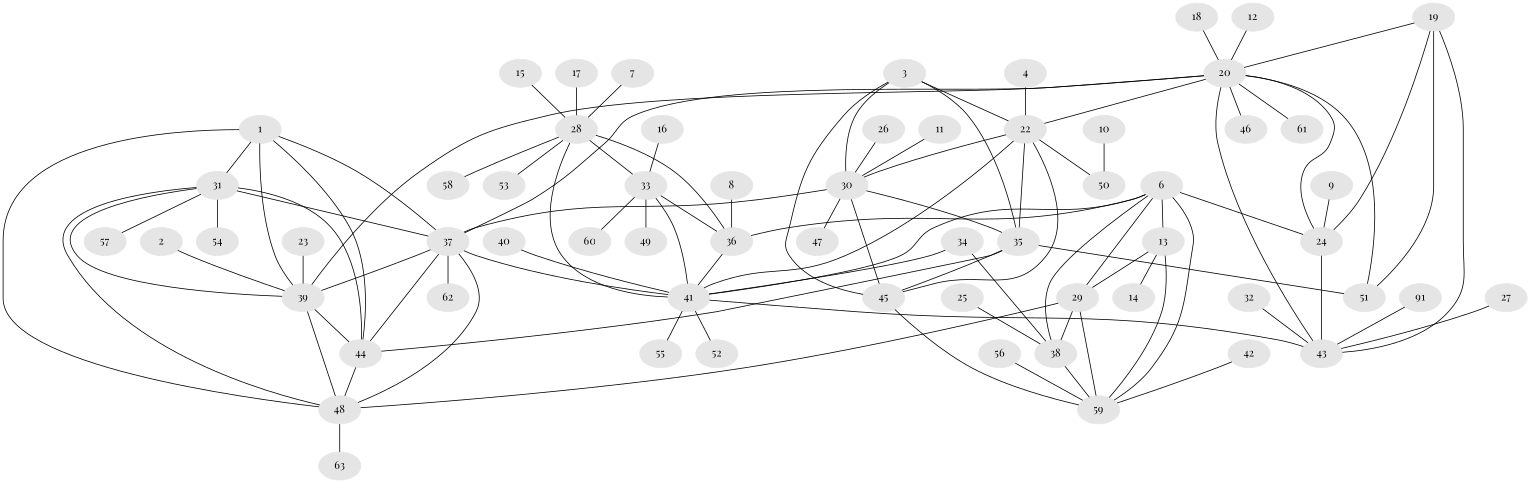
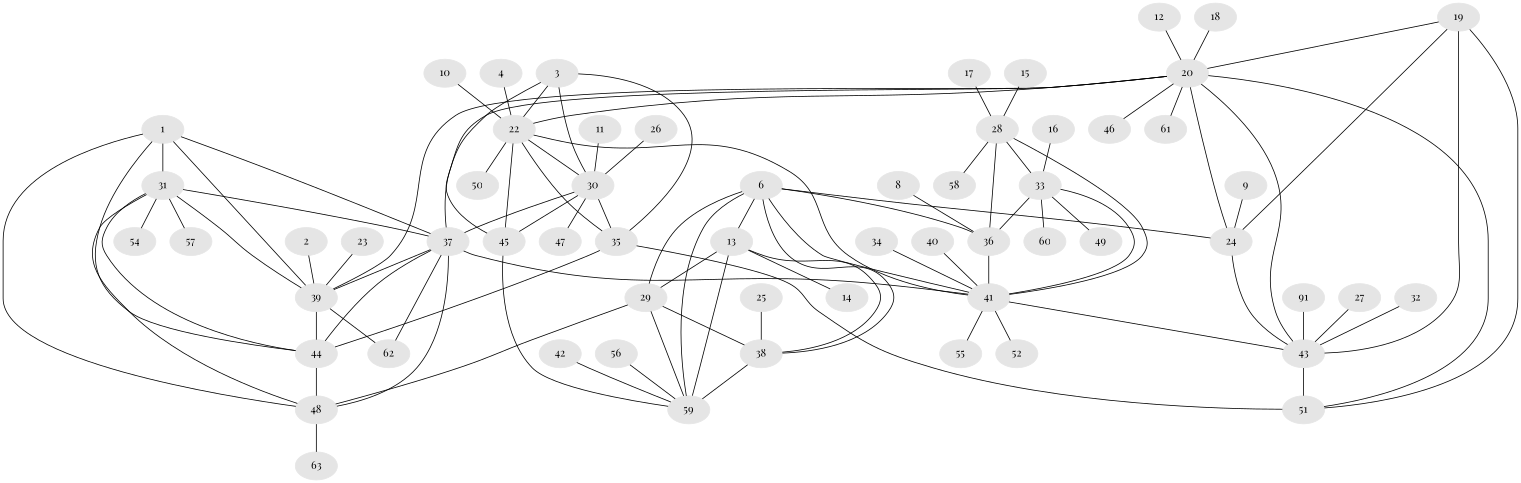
(633, 73) -> none
(1104, 157) -> (479, 101)
(504, 185) -> none
(952, 271) -> none
(1009, 298) -> (878, 289)
(321, 354) -> (353, 326)
none -> (1304, 382)
